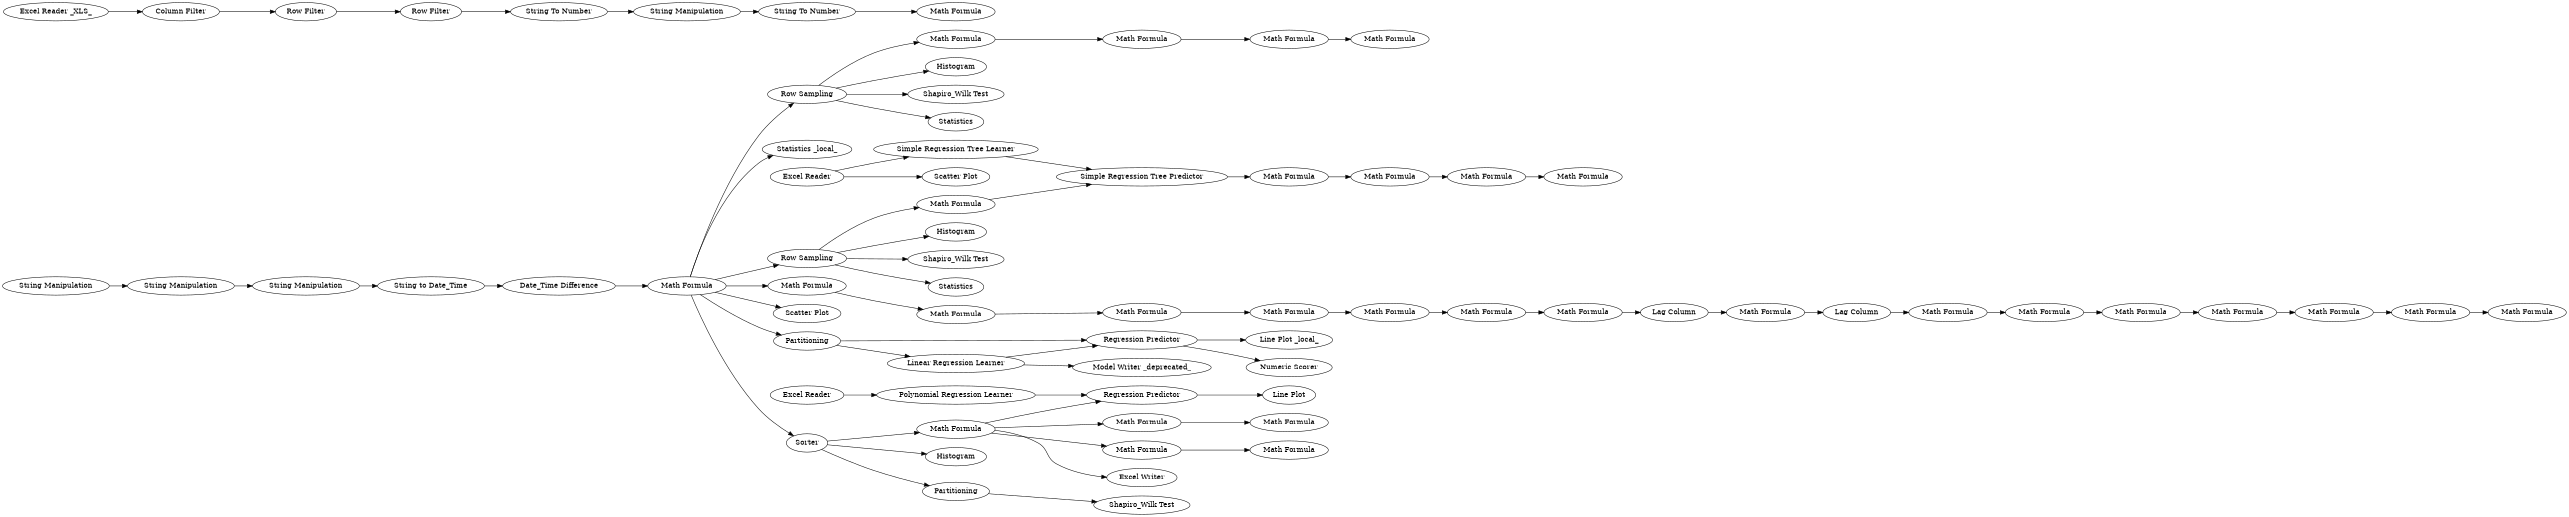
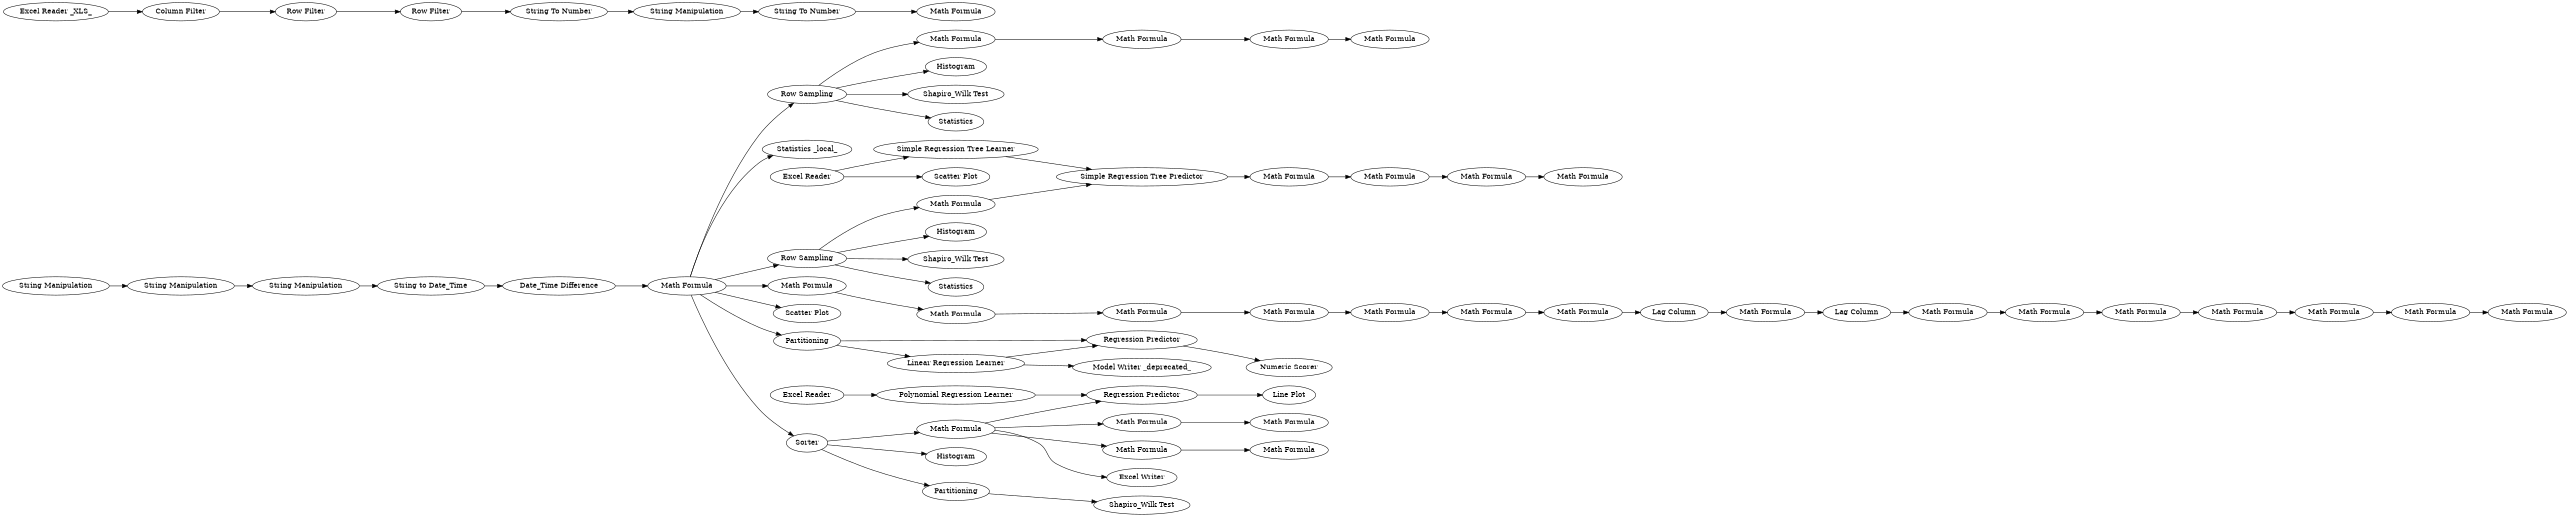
(1289, 340) -> none
